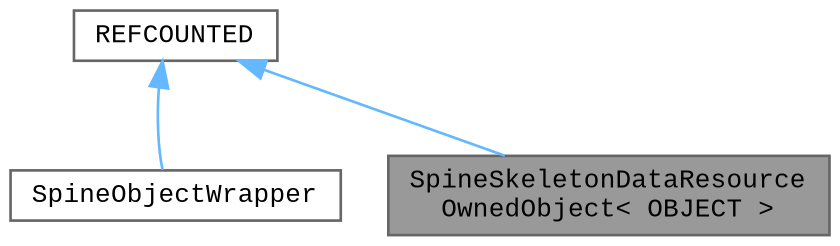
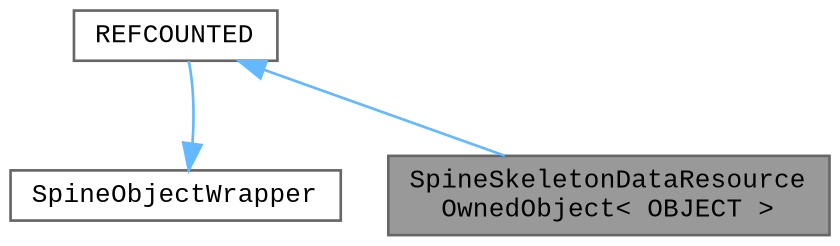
(158, 129) -> (193, 102)
